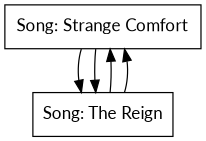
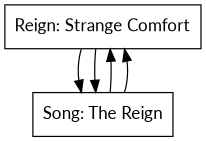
(103, 27) -> (103, 27)
